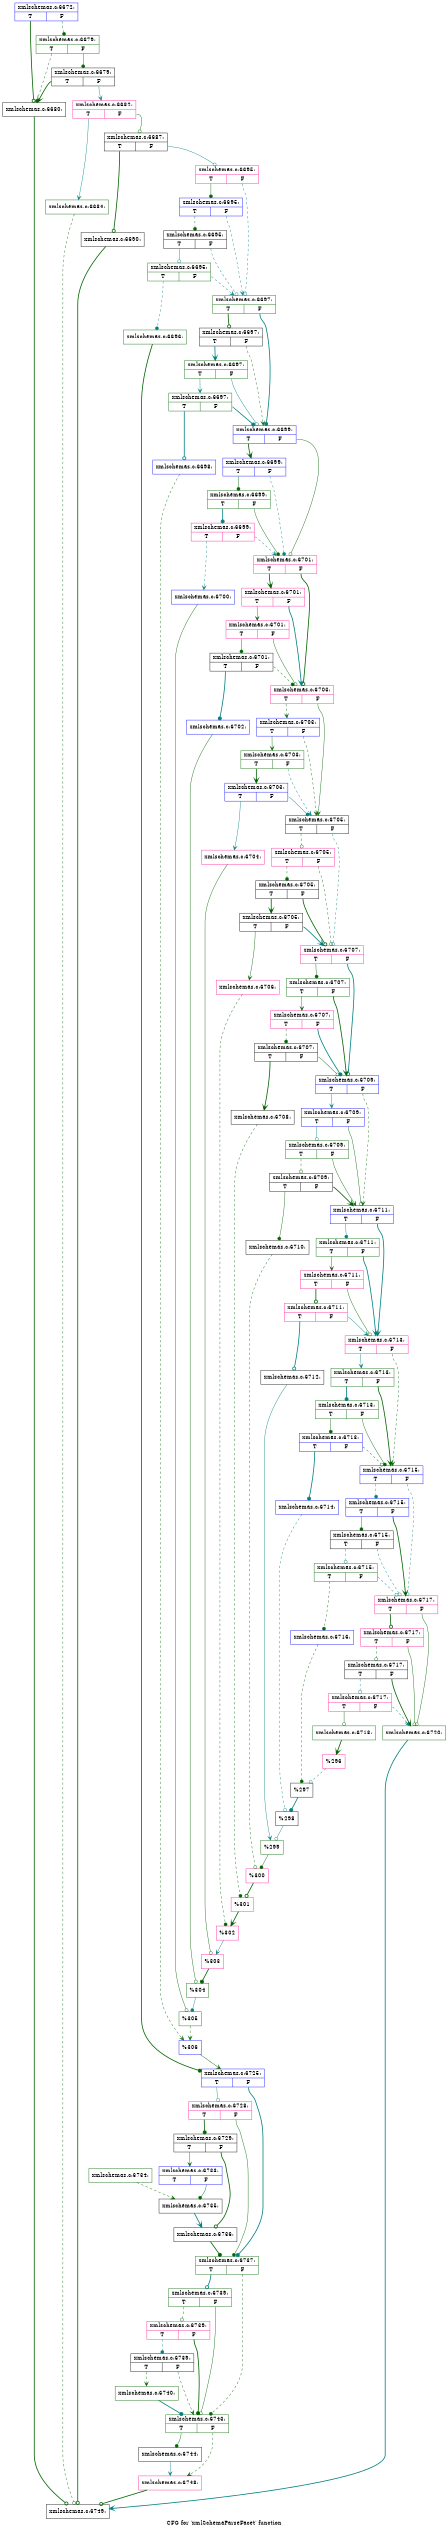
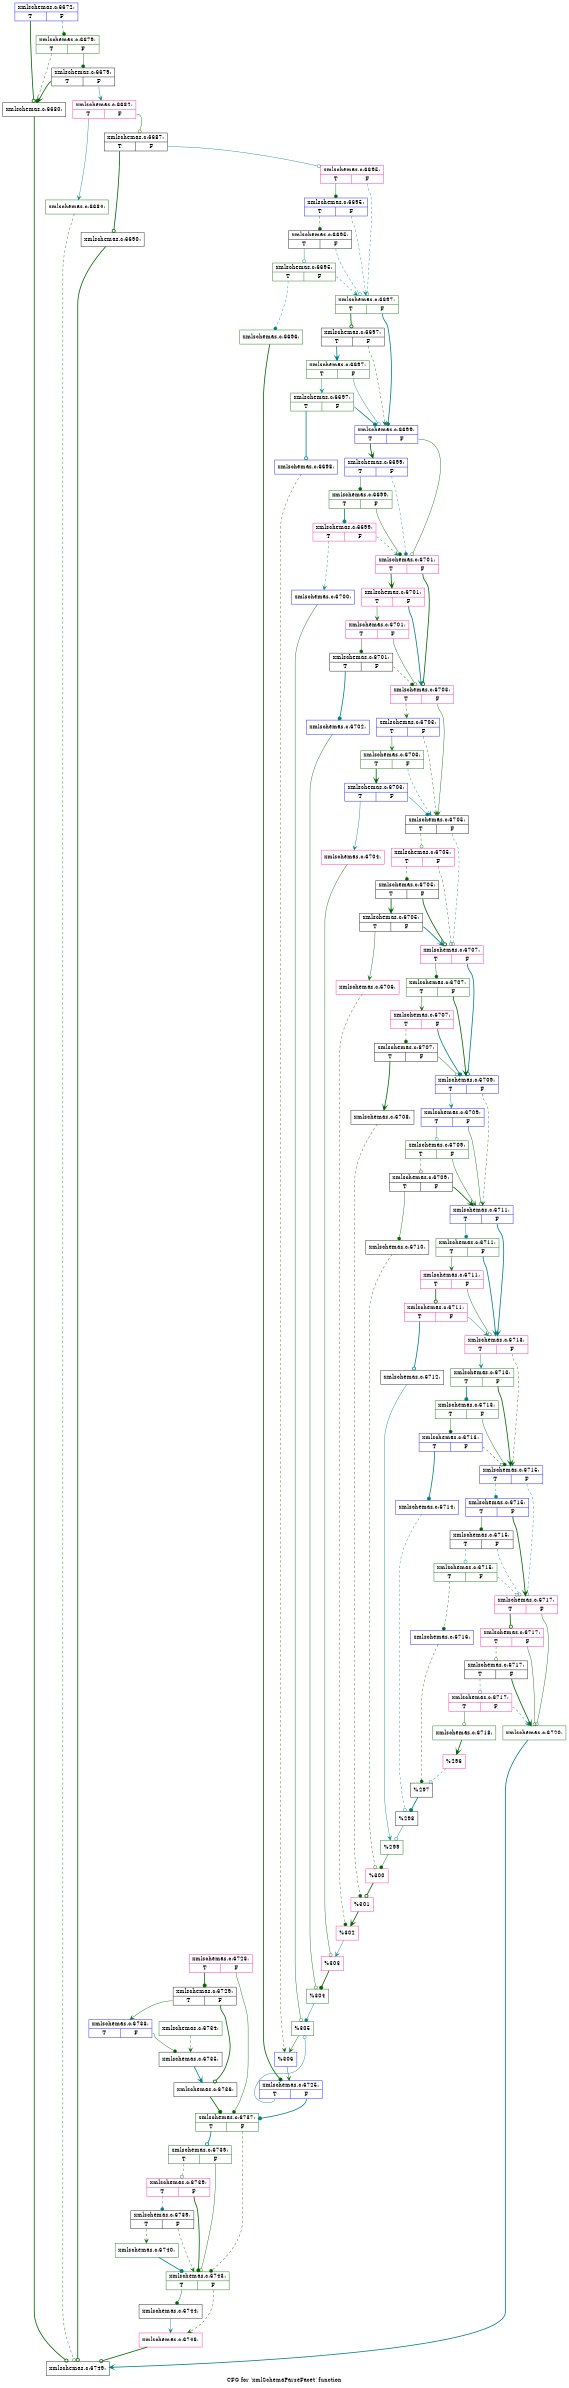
(190, 2031) -> (295, 2042)
(217, 2093) -> (271, 2074)
